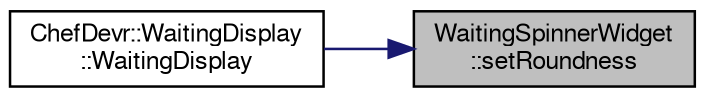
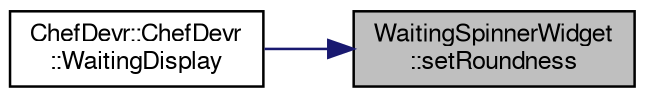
(167, 49) -> (137, 49)
